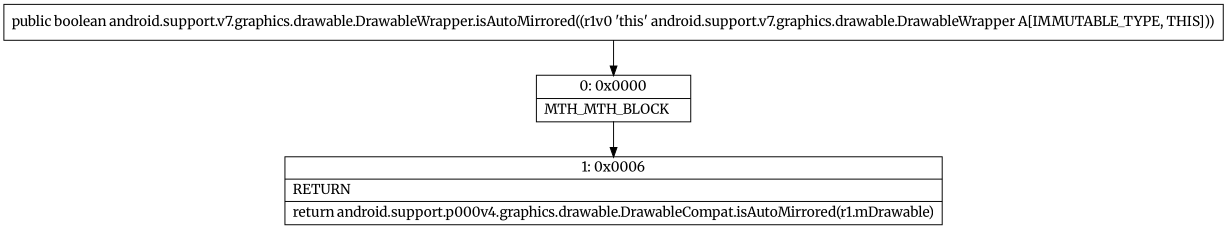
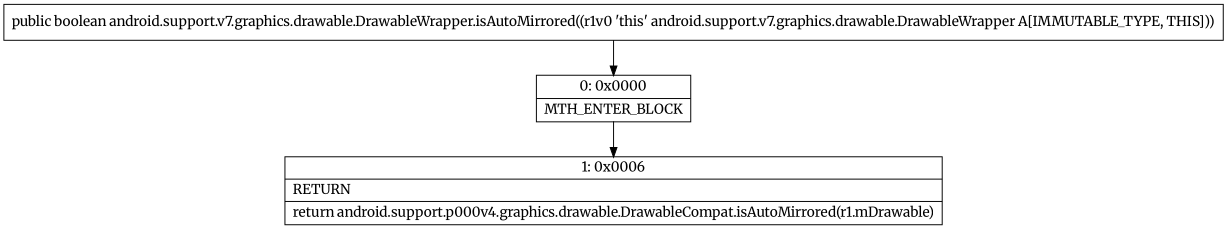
(607, 110) -> (614, 110)
